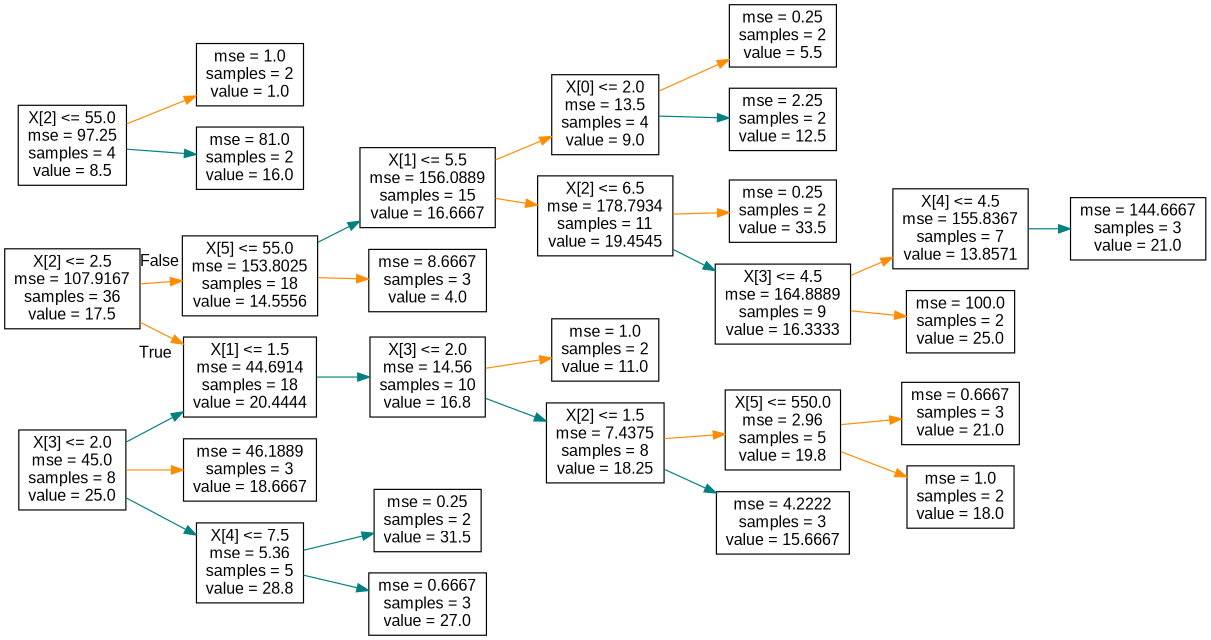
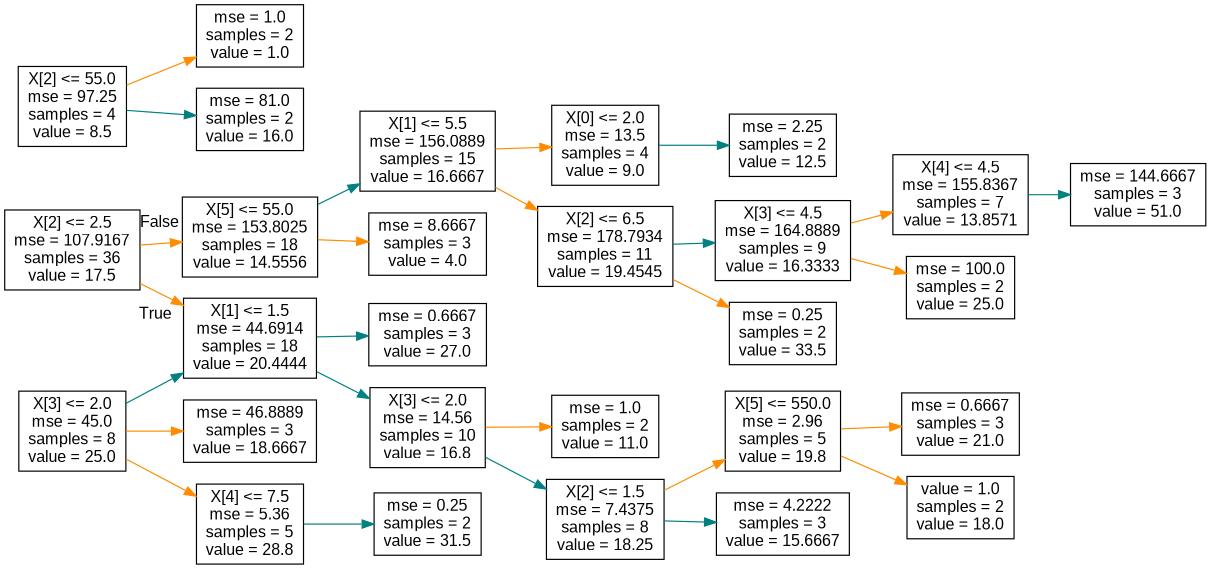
(783, 36) -> none
(1138, 229) -> (1138, 195)
(250, 470) -> (250, 431)
(961, 497) -> (961, 508)
(156, 514) -> (156, 475)
(330, 582) -> (337, 336)
